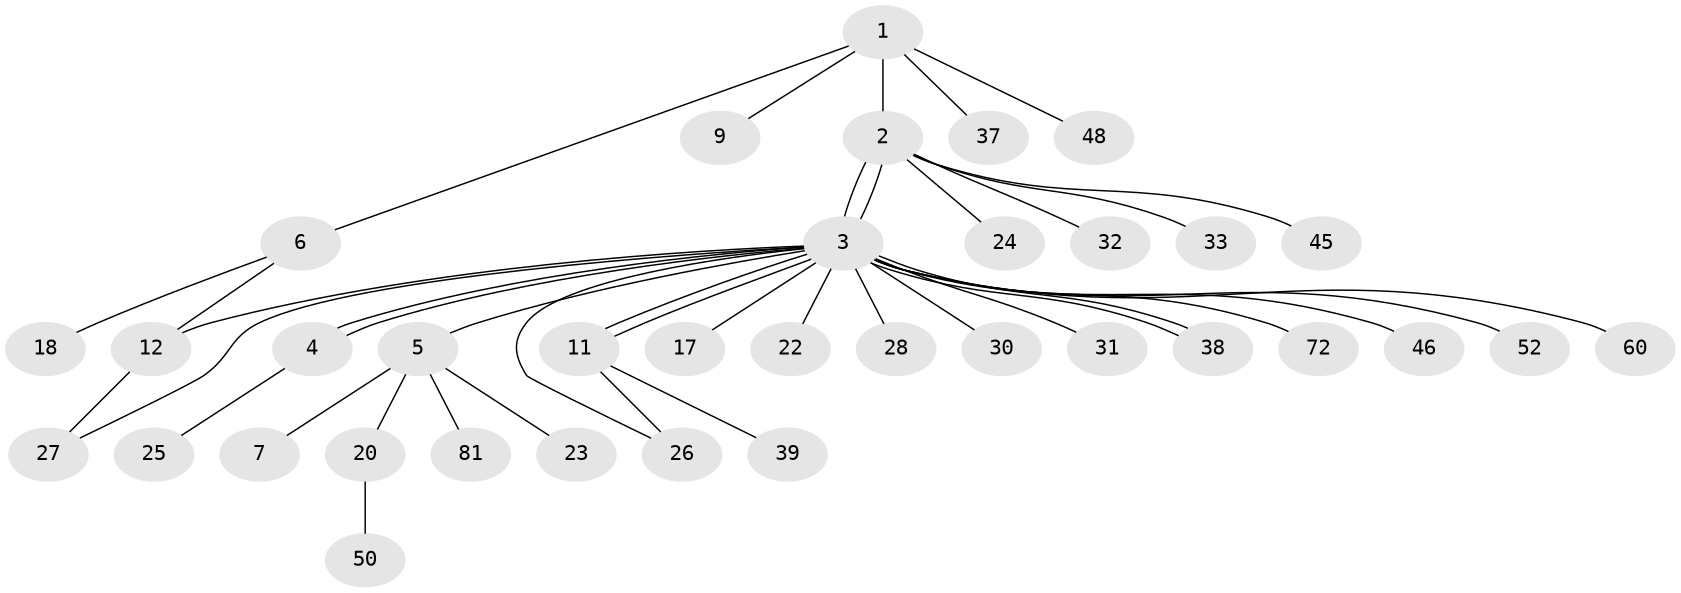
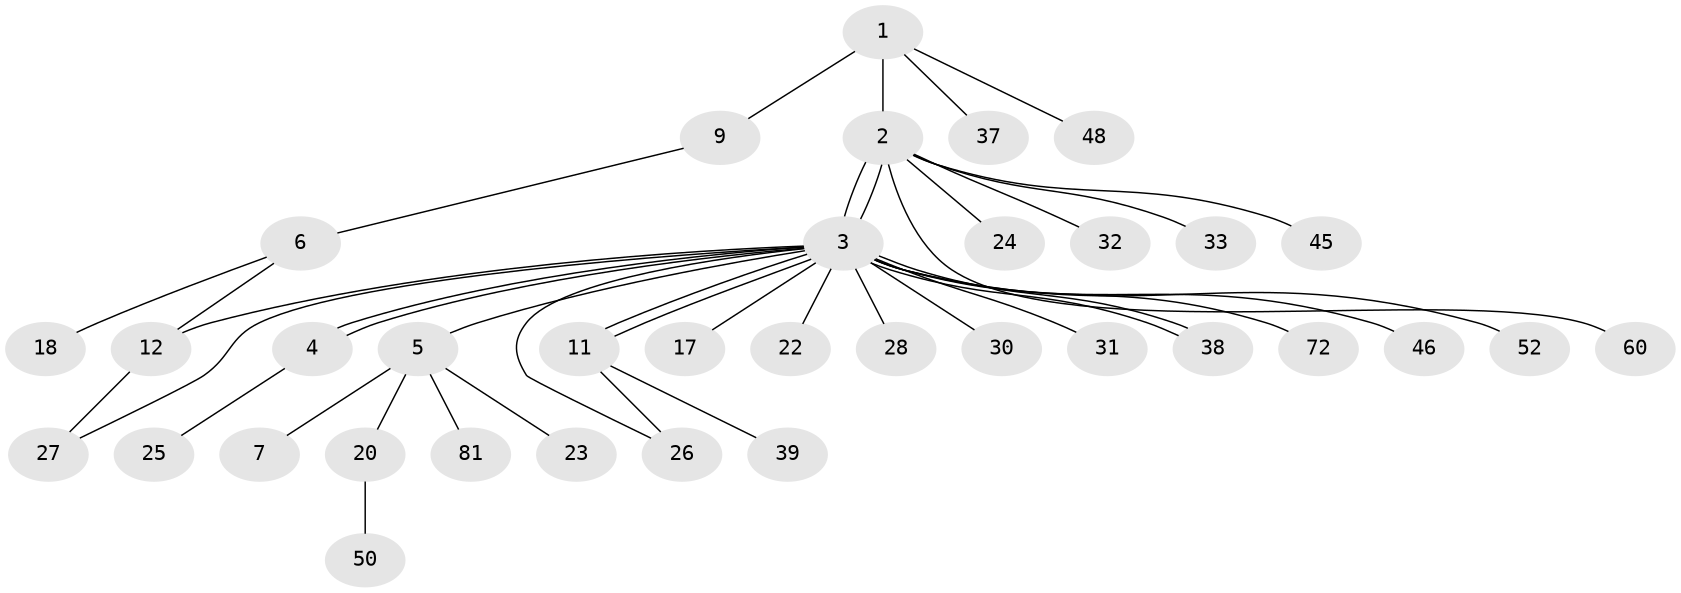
(592, 138) -> (511, 191)
(1370, 291) -> (1273, 312)
